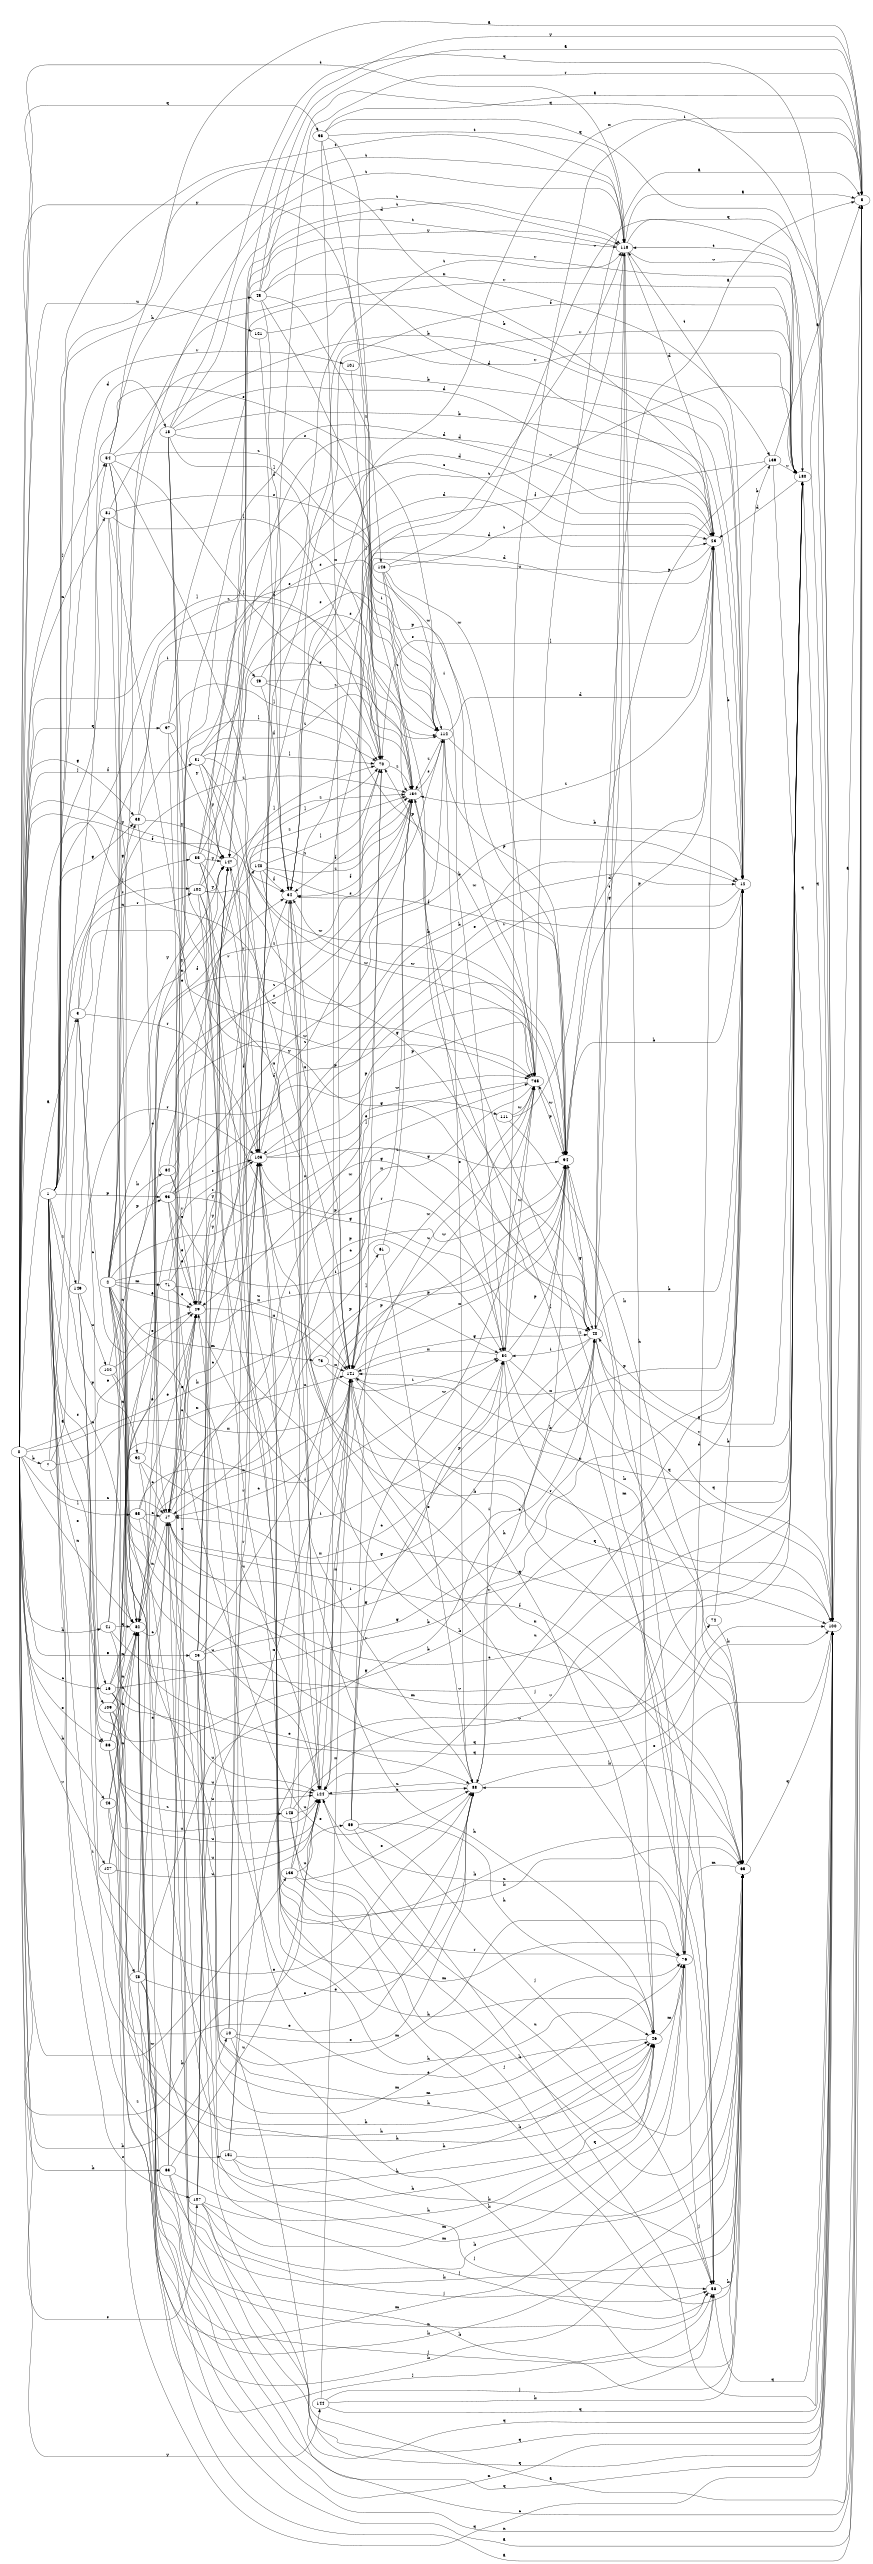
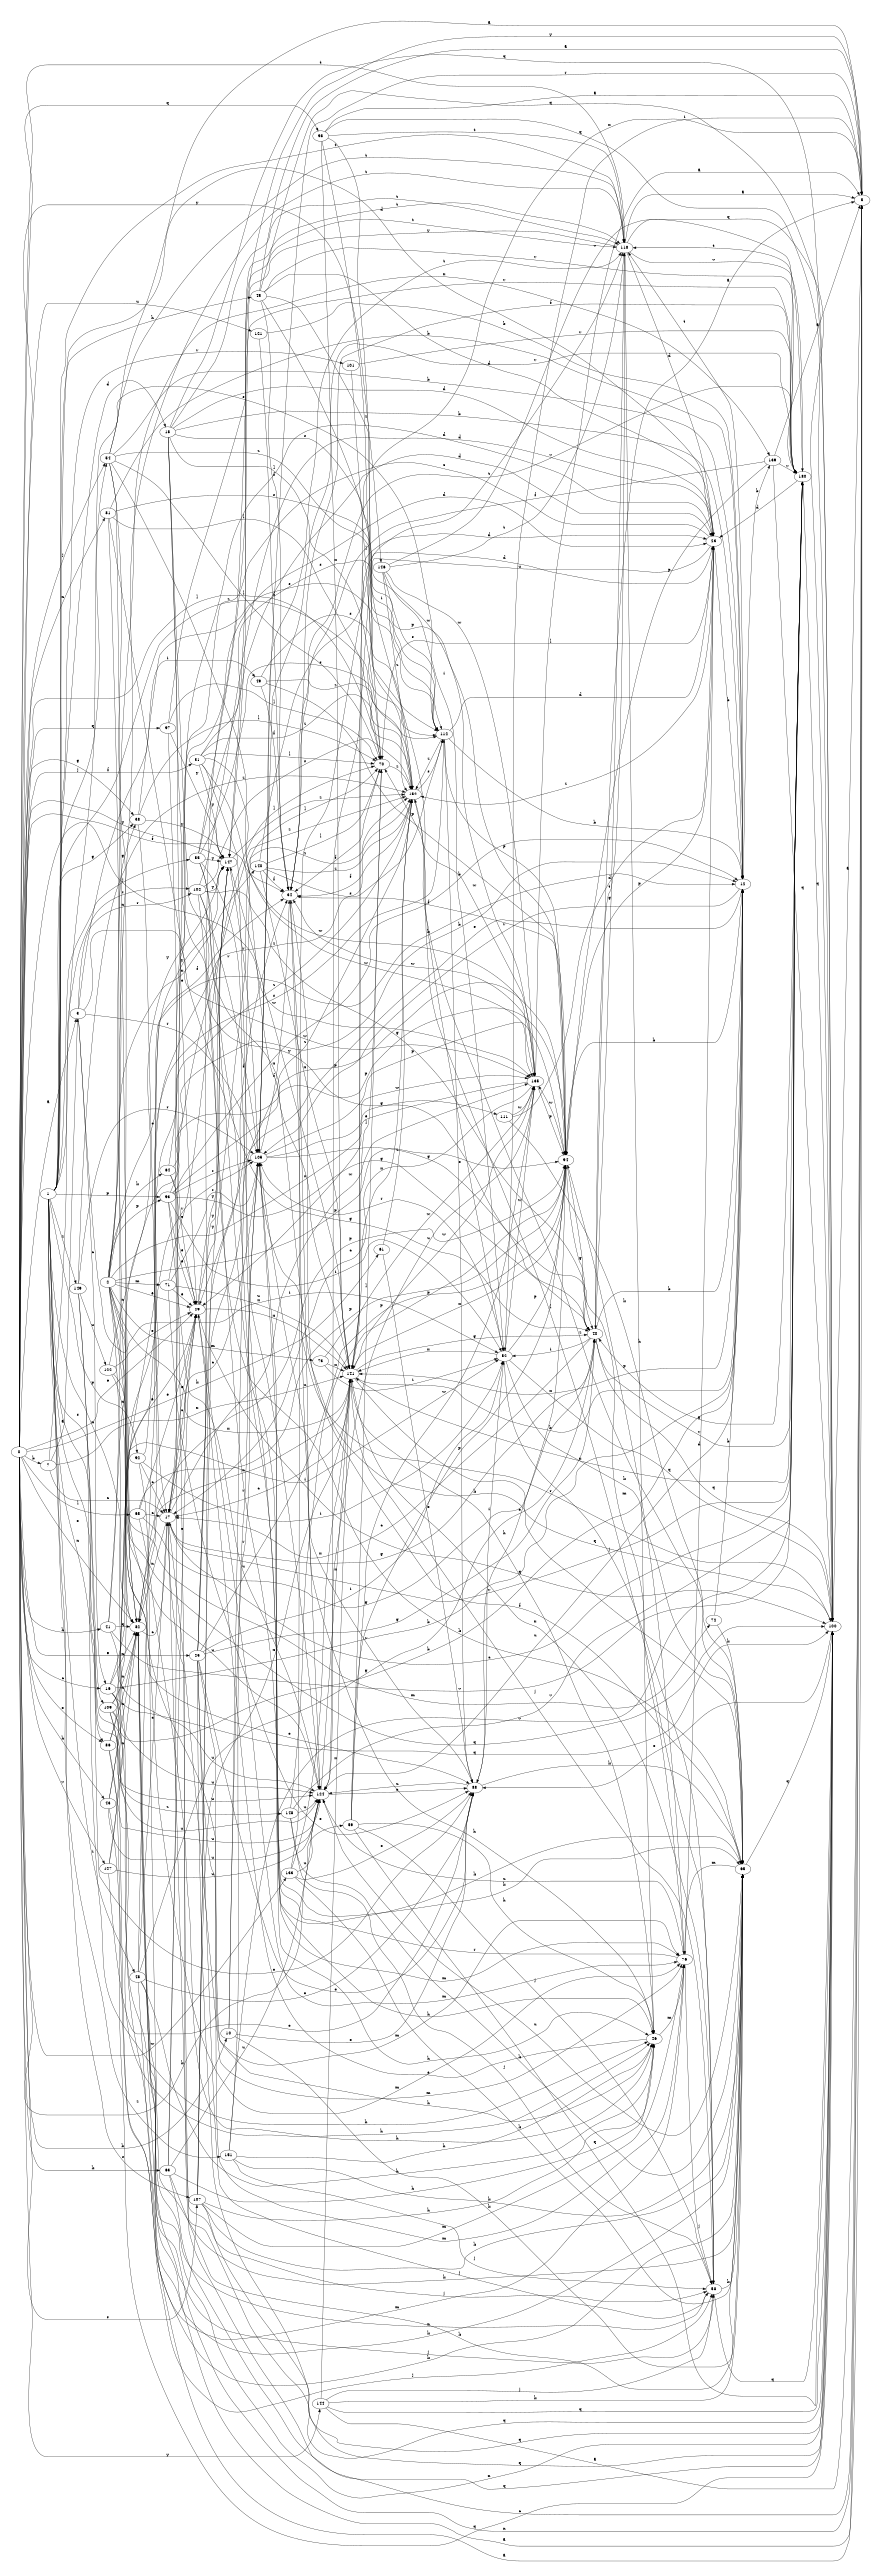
(263, 646) -> (291, 772)
(535, 1081) -> (535, 1081)
none -> (264, 1847)
(853, 2061) -> (853, 1958)
